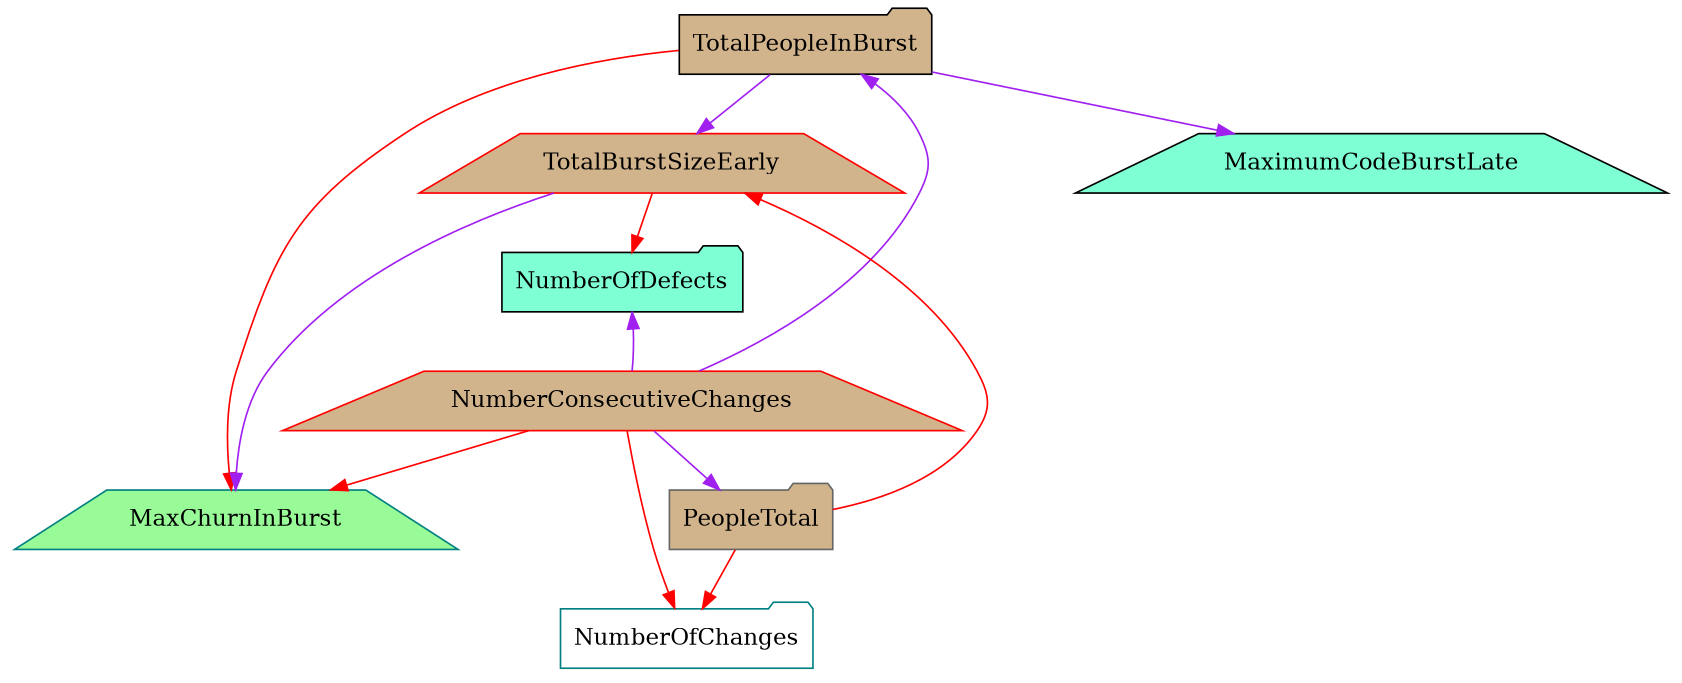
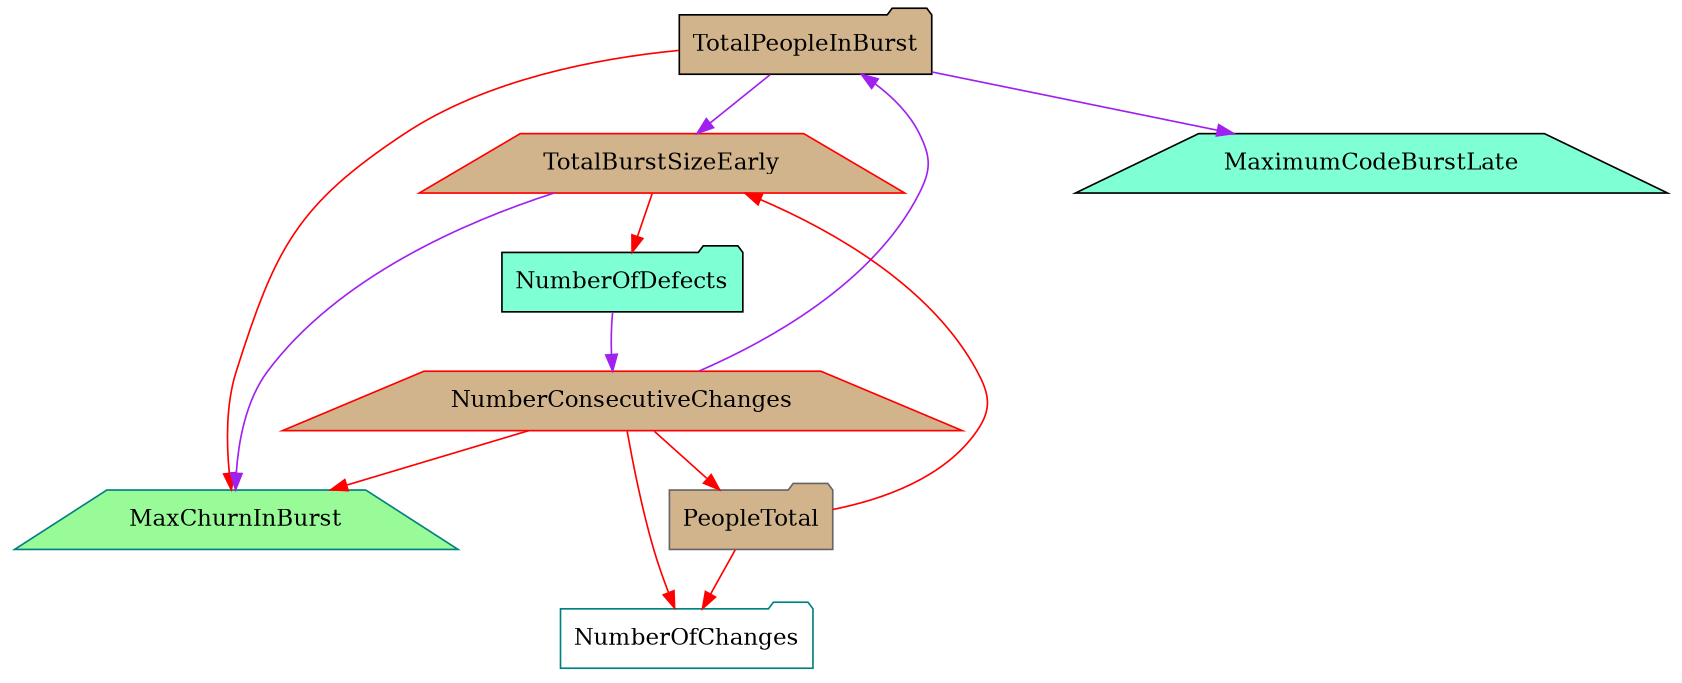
(633, 350) -> (611, 333)
(681, 455) -> (681, 455)
